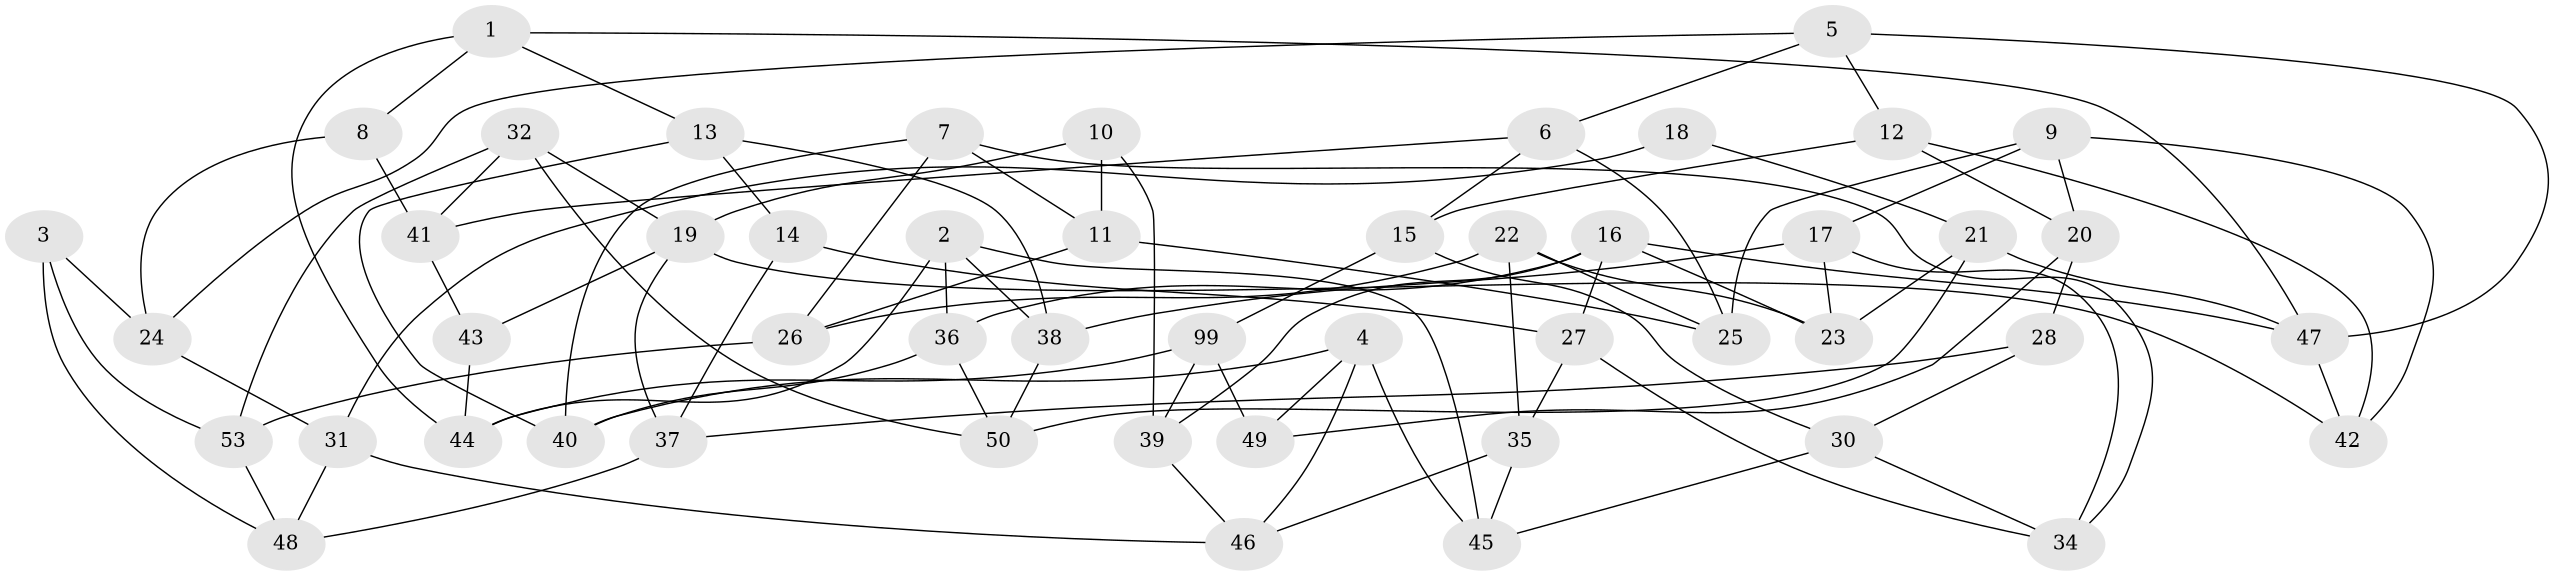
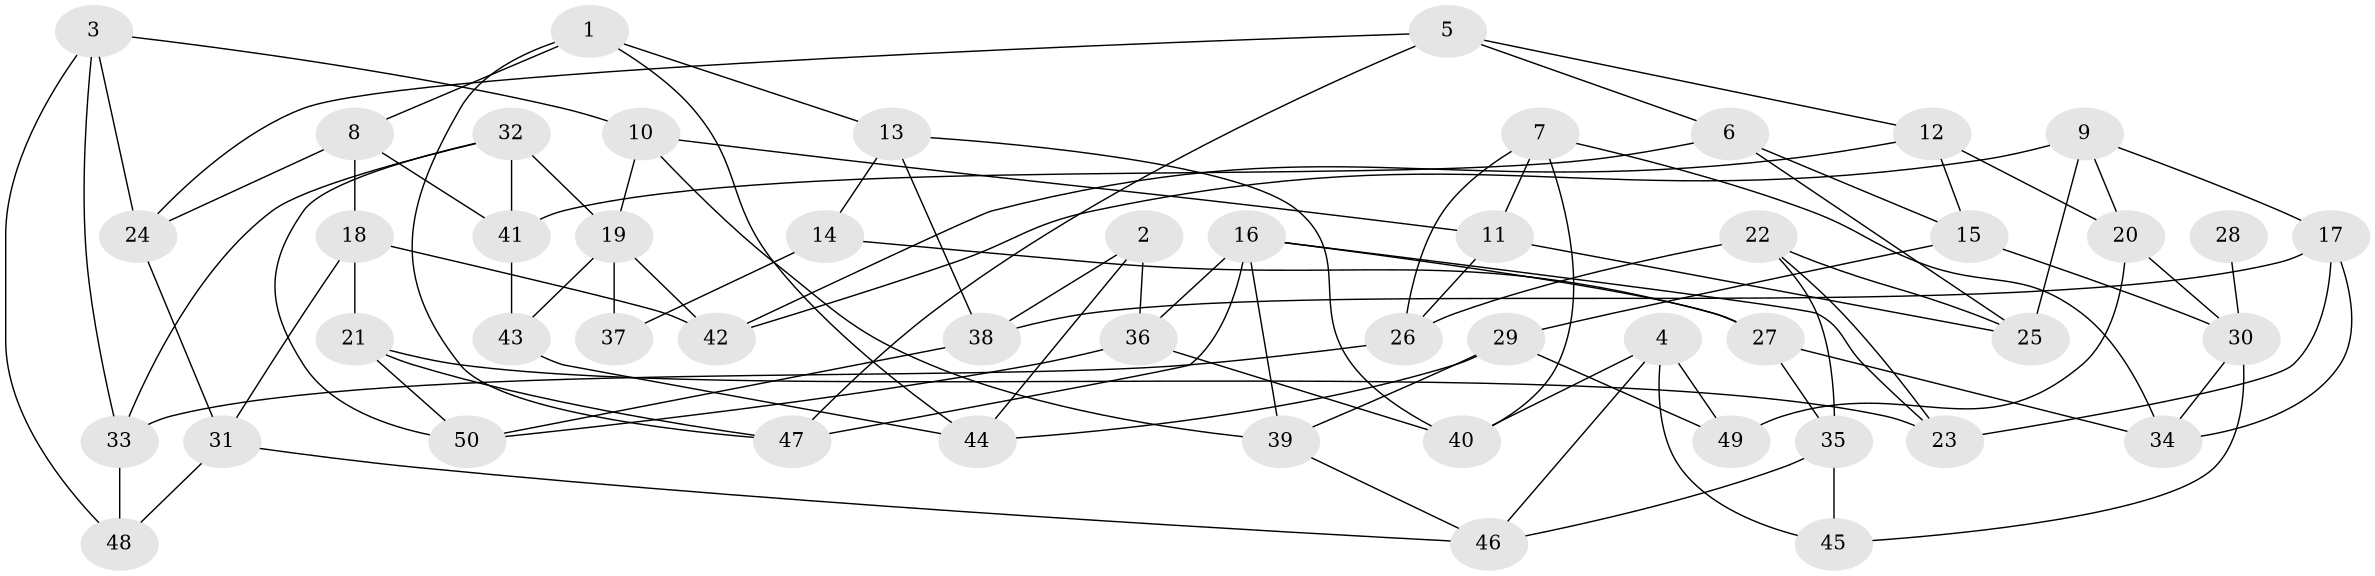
none -> (371, 71)
none -> (355, 189)
(1292, 277) -> none
(2063, 288) -> (2184, 288)
(1207, 339) -> (1506, 339)
(2329, 390) -> (540, 281)
(1358, 397) -> none
(234, 442) -> (120, 442)
(483, 505) -> none
